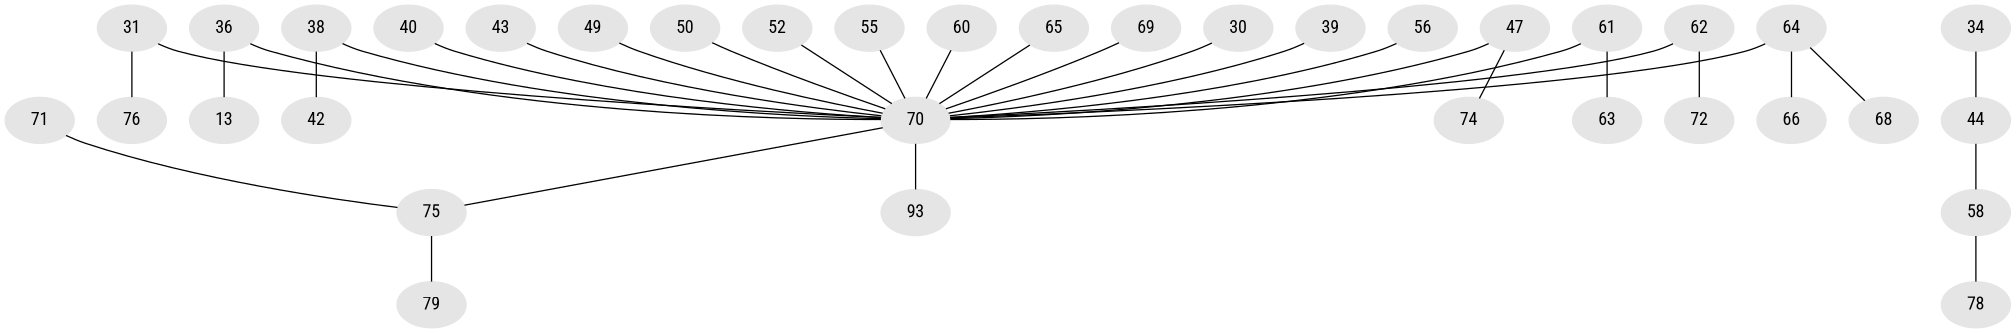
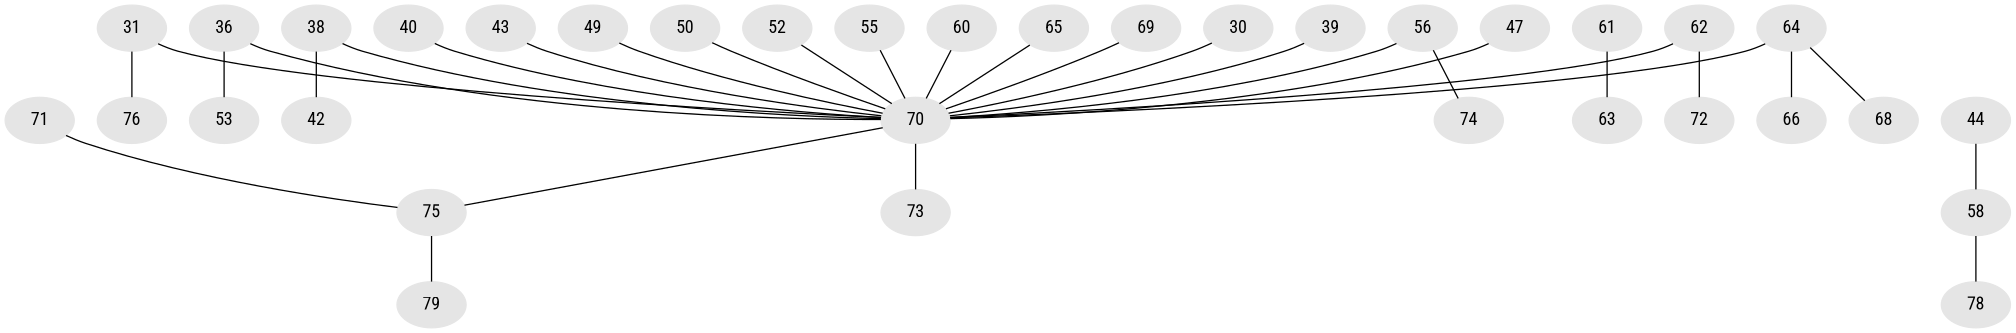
(1976, 28) -> none
(1492, 74) -> (1446, 74)
(1268, 103) -> none
(224, 120) -> (224, 120)
(916, 213) -> (916, 213)
